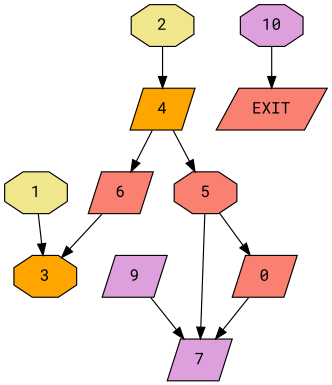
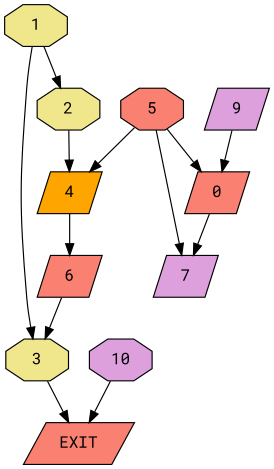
none -> (50, 62)
(181, 146) -> (116, 145)
(45, 276) -> (37, 360)
(164, 314) -> (228, 145)
none -> (55, 397)
